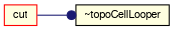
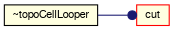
(52, 15) -> (113, 15)
